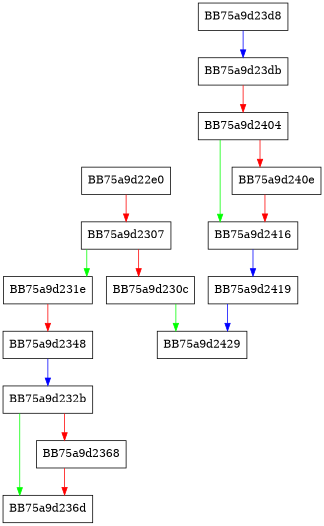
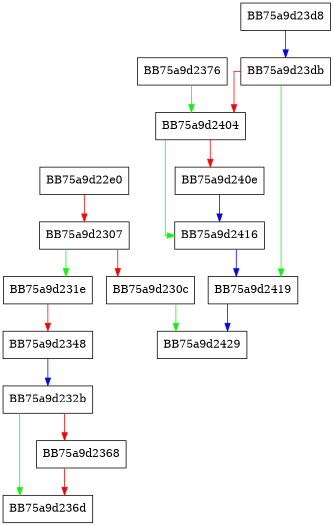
none -> (182, 71)
none -> (281, 177)
(265, 204) -> (220, 204)
